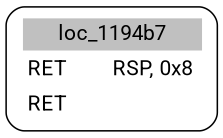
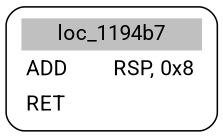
(111, 69) -> (110, 69)
